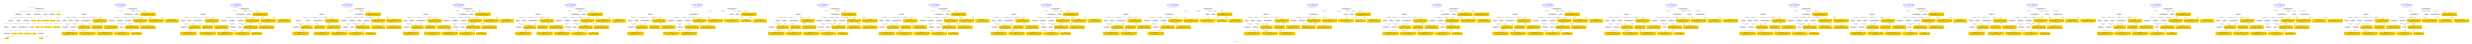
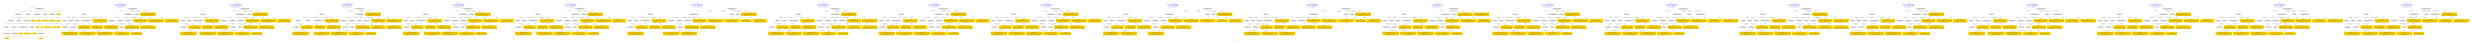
(58, 21) -> (58, 21)
(14, 34) -> (14, 34)
